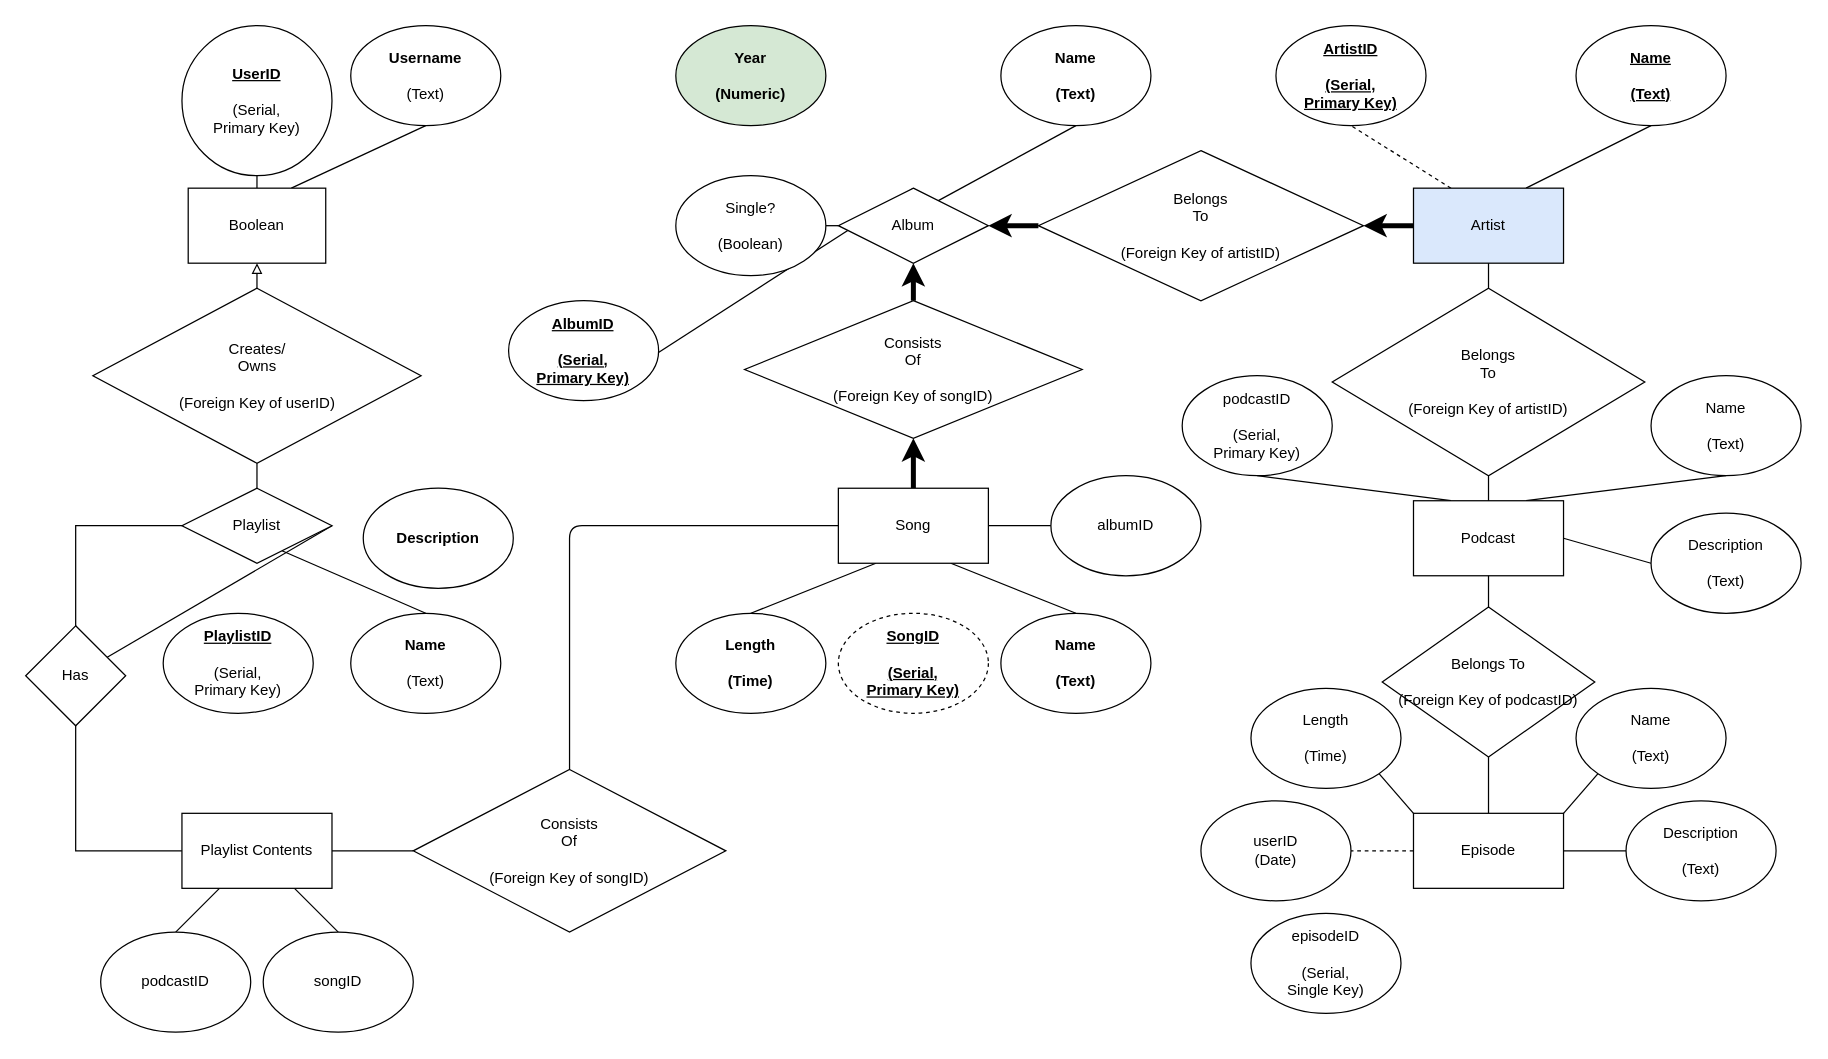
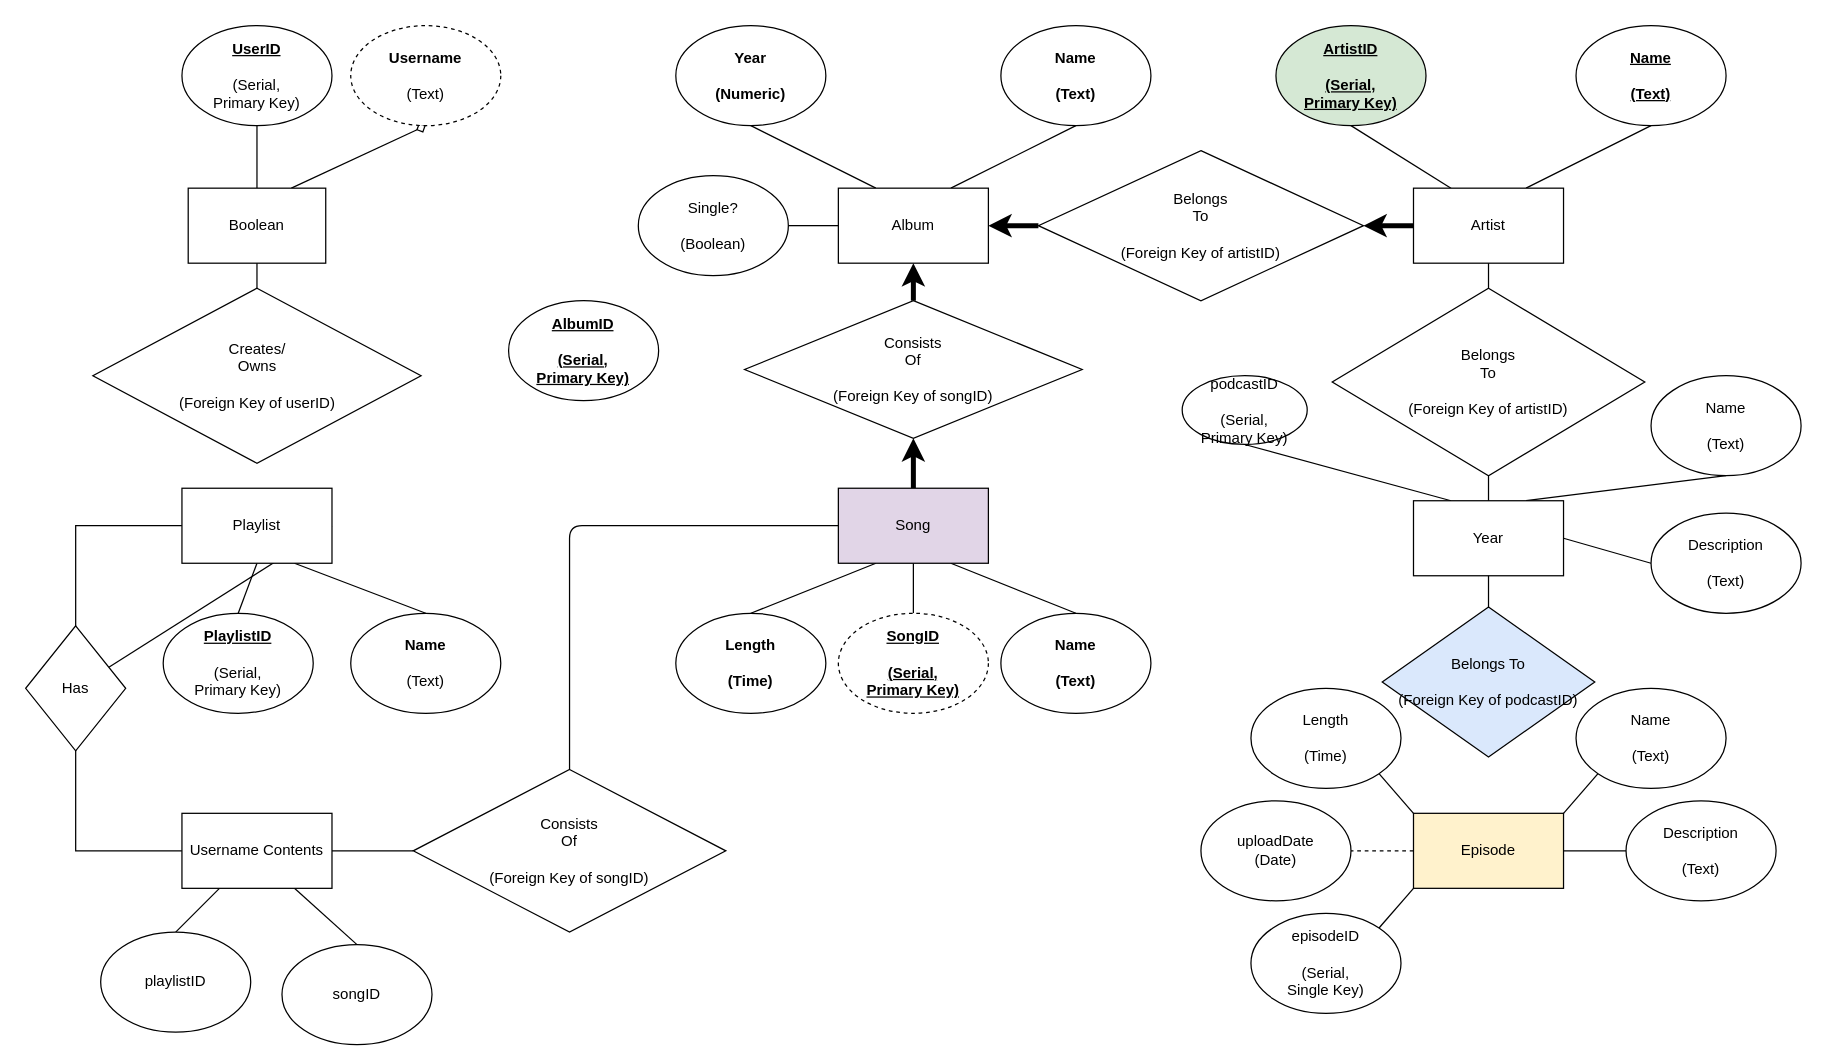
(426, 76) -> (426, 76)
(751, 76) -> (751, 76)
(1351, 76) -> (1351, 76)
(257, 101) -> (257, 76)
(420, 128) -> (416, 130)
none -> (814, 157)
(1400, 157) -> (1400, 157)
(751, 226) -> (713, 226)
(913, 226) -> (913, 226)
(1488, 226) -> (1488, 226)
(257, 274) -> (257, 270)
(754, 291) -> none
(1257, 426) -> (1244, 410)
(257, 476) -> none
(257, 526) -> (257, 526)
(913, 526) -> (913, 526)
(1019, 526) -> none
(1126, 526) -> none
(438, 538) -> none
(1488, 538) -> (1488, 538)
none -> (913, 588)
none -> (245, 595)
(76, 676) -> (76, 688)
(1488, 682) -> (1488, 682)
(1488, 785) -> none
(257, 851) -> (257, 851)
(1276, 851) -> (1276, 851)
(1488, 851) -> (1488, 851)
none -> (1396, 908)
(176, 982) -> (176, 982)
(338, 982) -> (357, 994)
